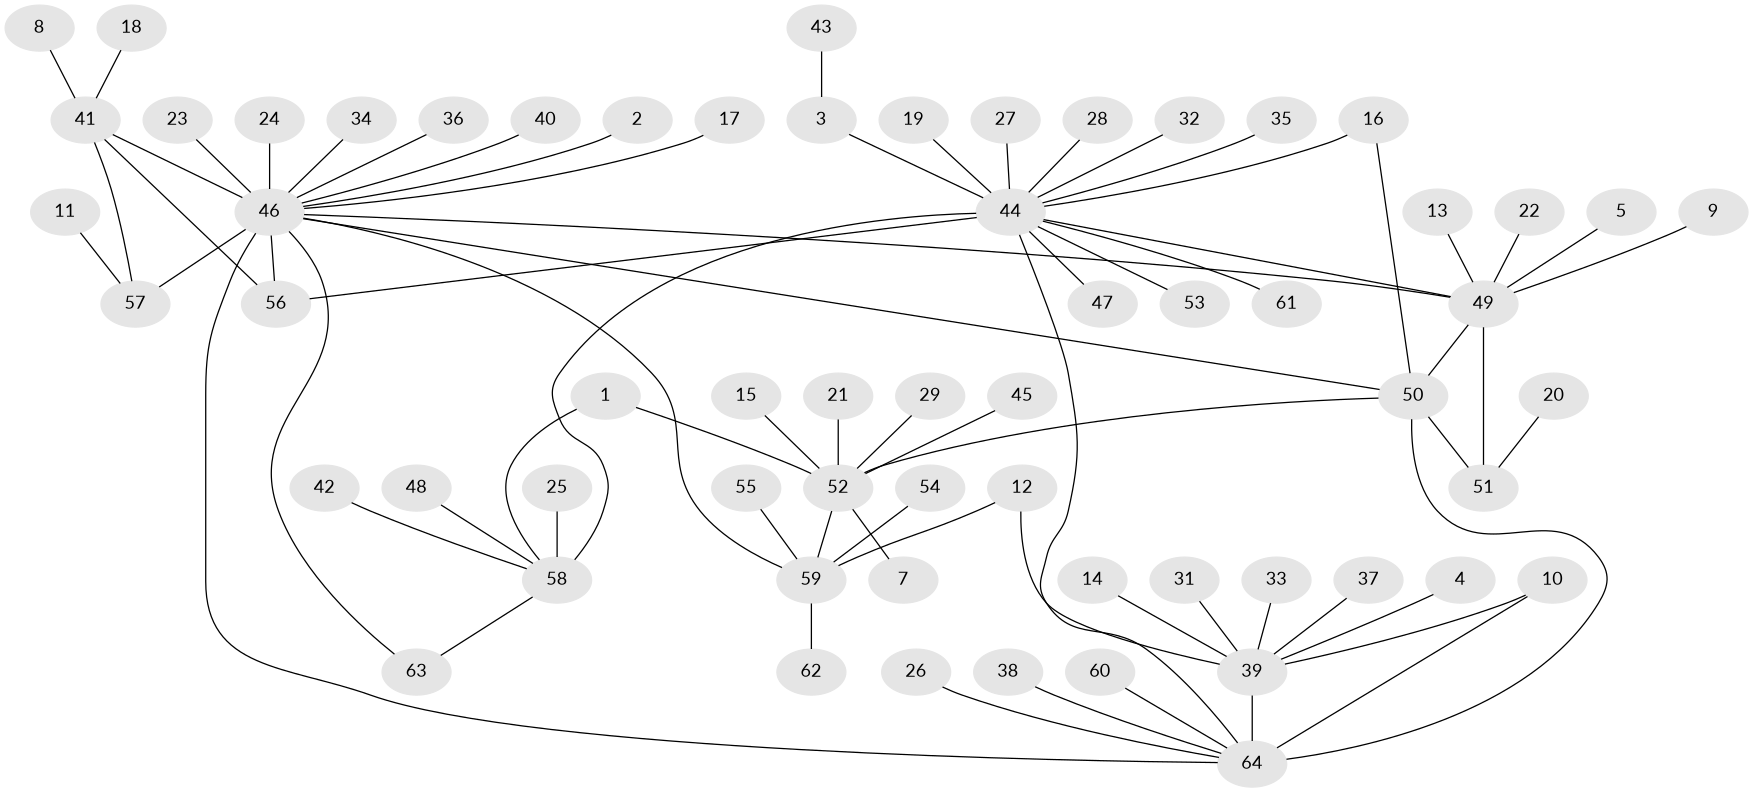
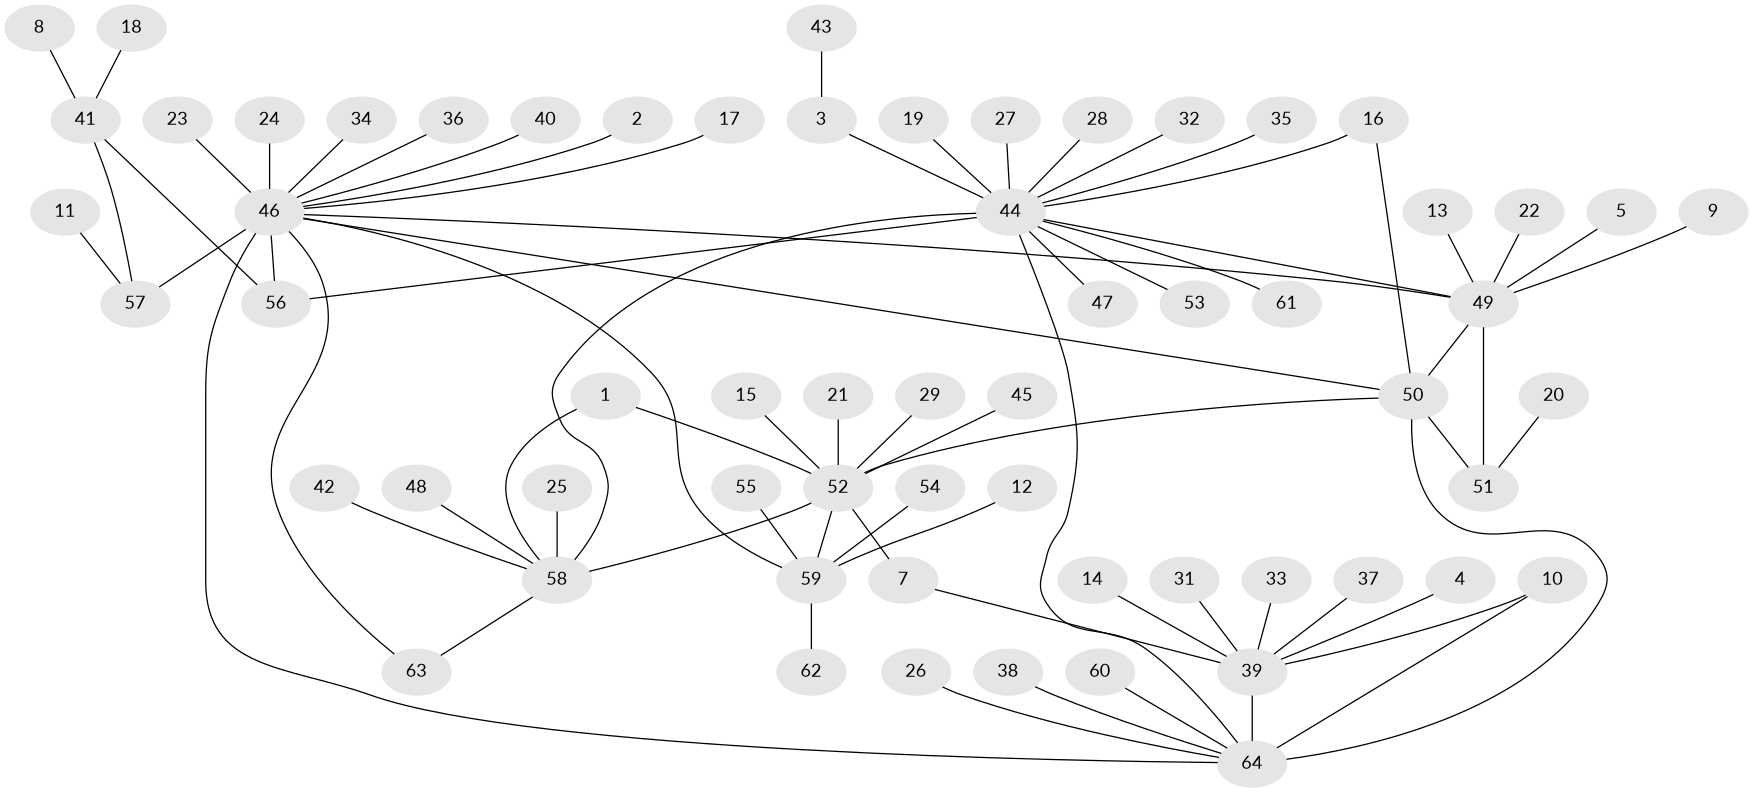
(178, 166) -> none
none -> (702, 541)
(1032, 581) -> (1049, 619)
